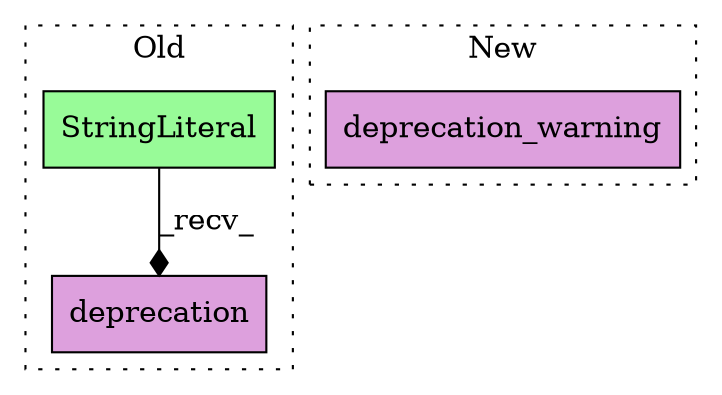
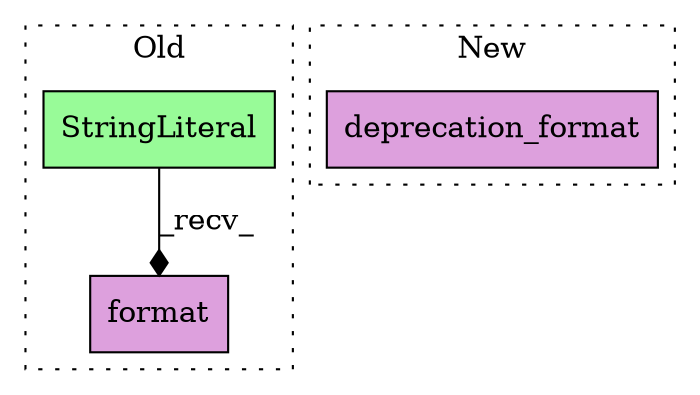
(503, 129) -> (492, 129)
(159, 314) -> (159, 314)
